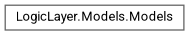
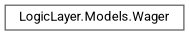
(95, 18) -> (95, 18)
